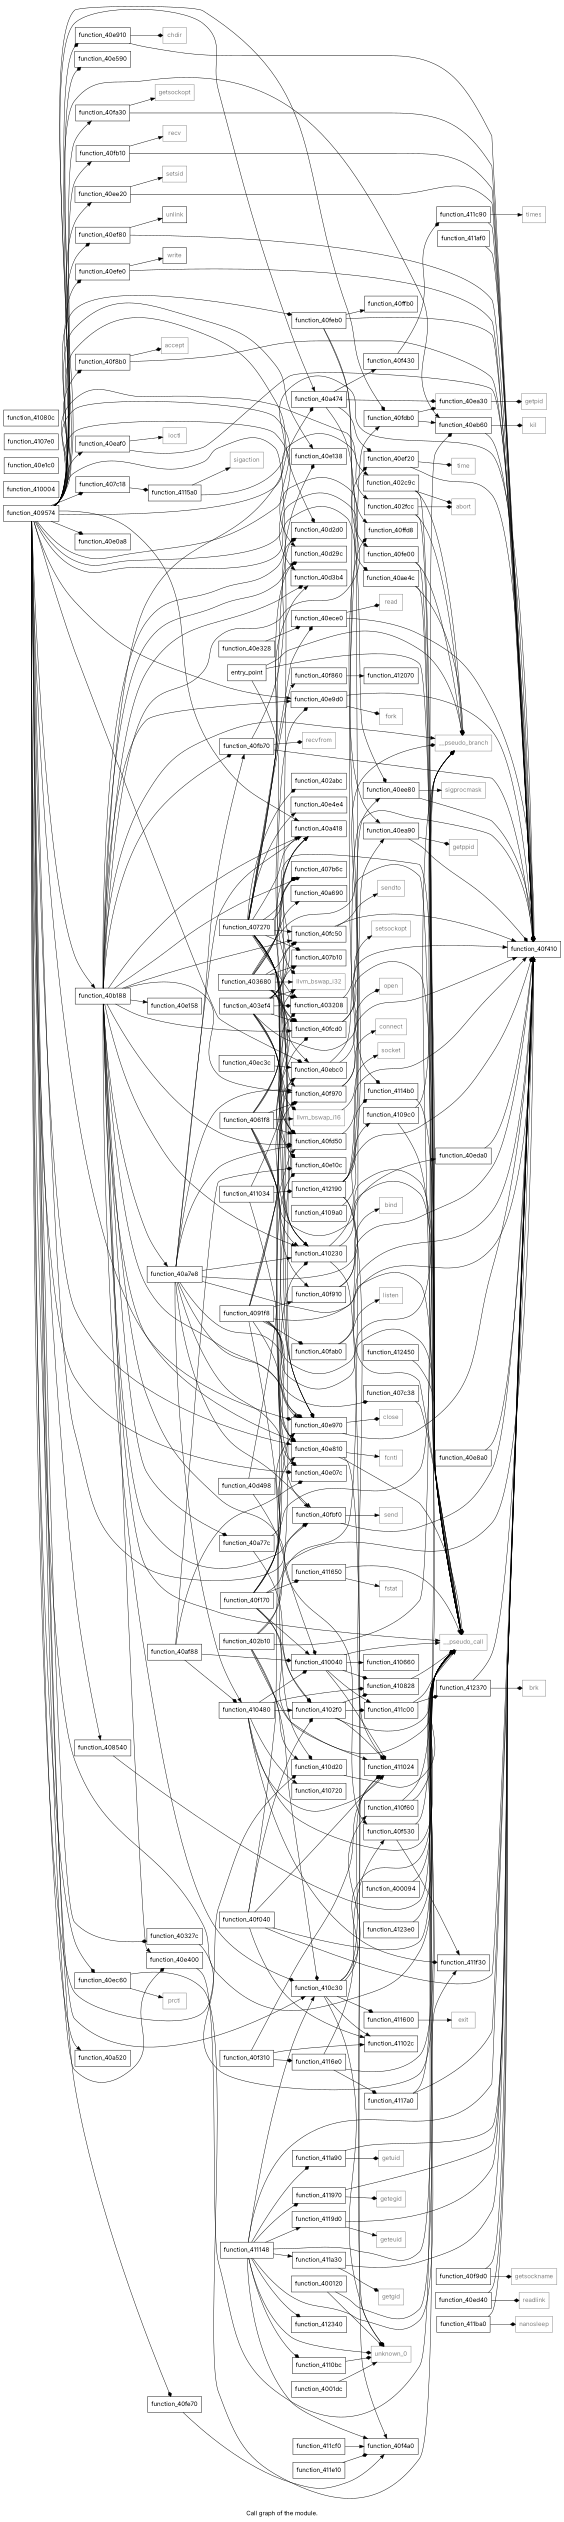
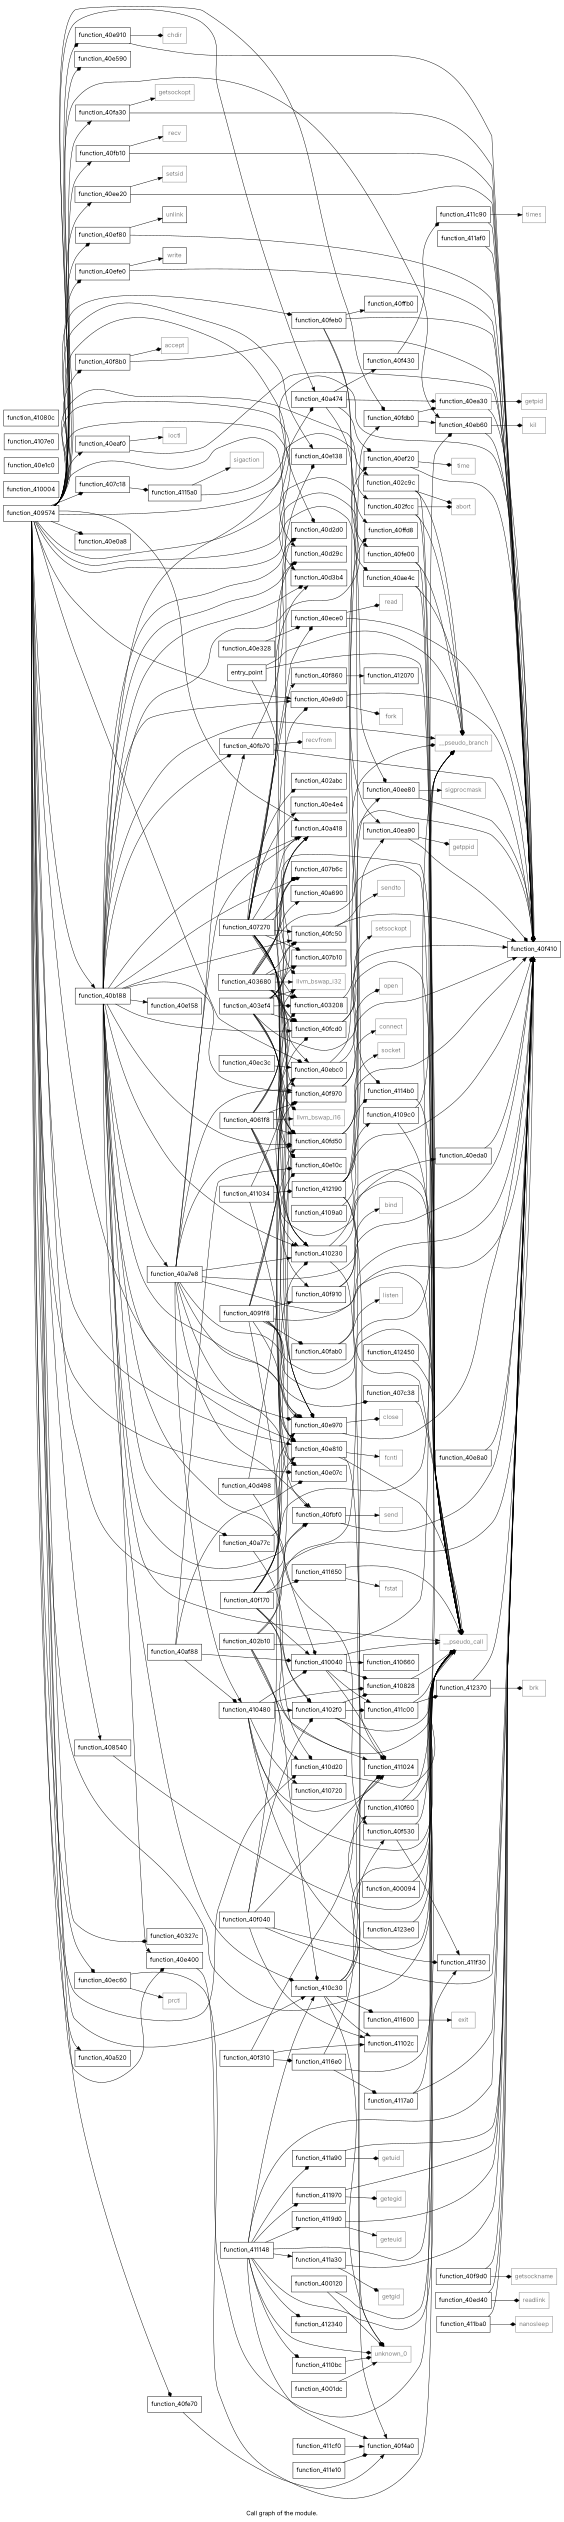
none -> (524, 671)
(355, 1082) -> (355, 1094)
(421, 2069) -> none
